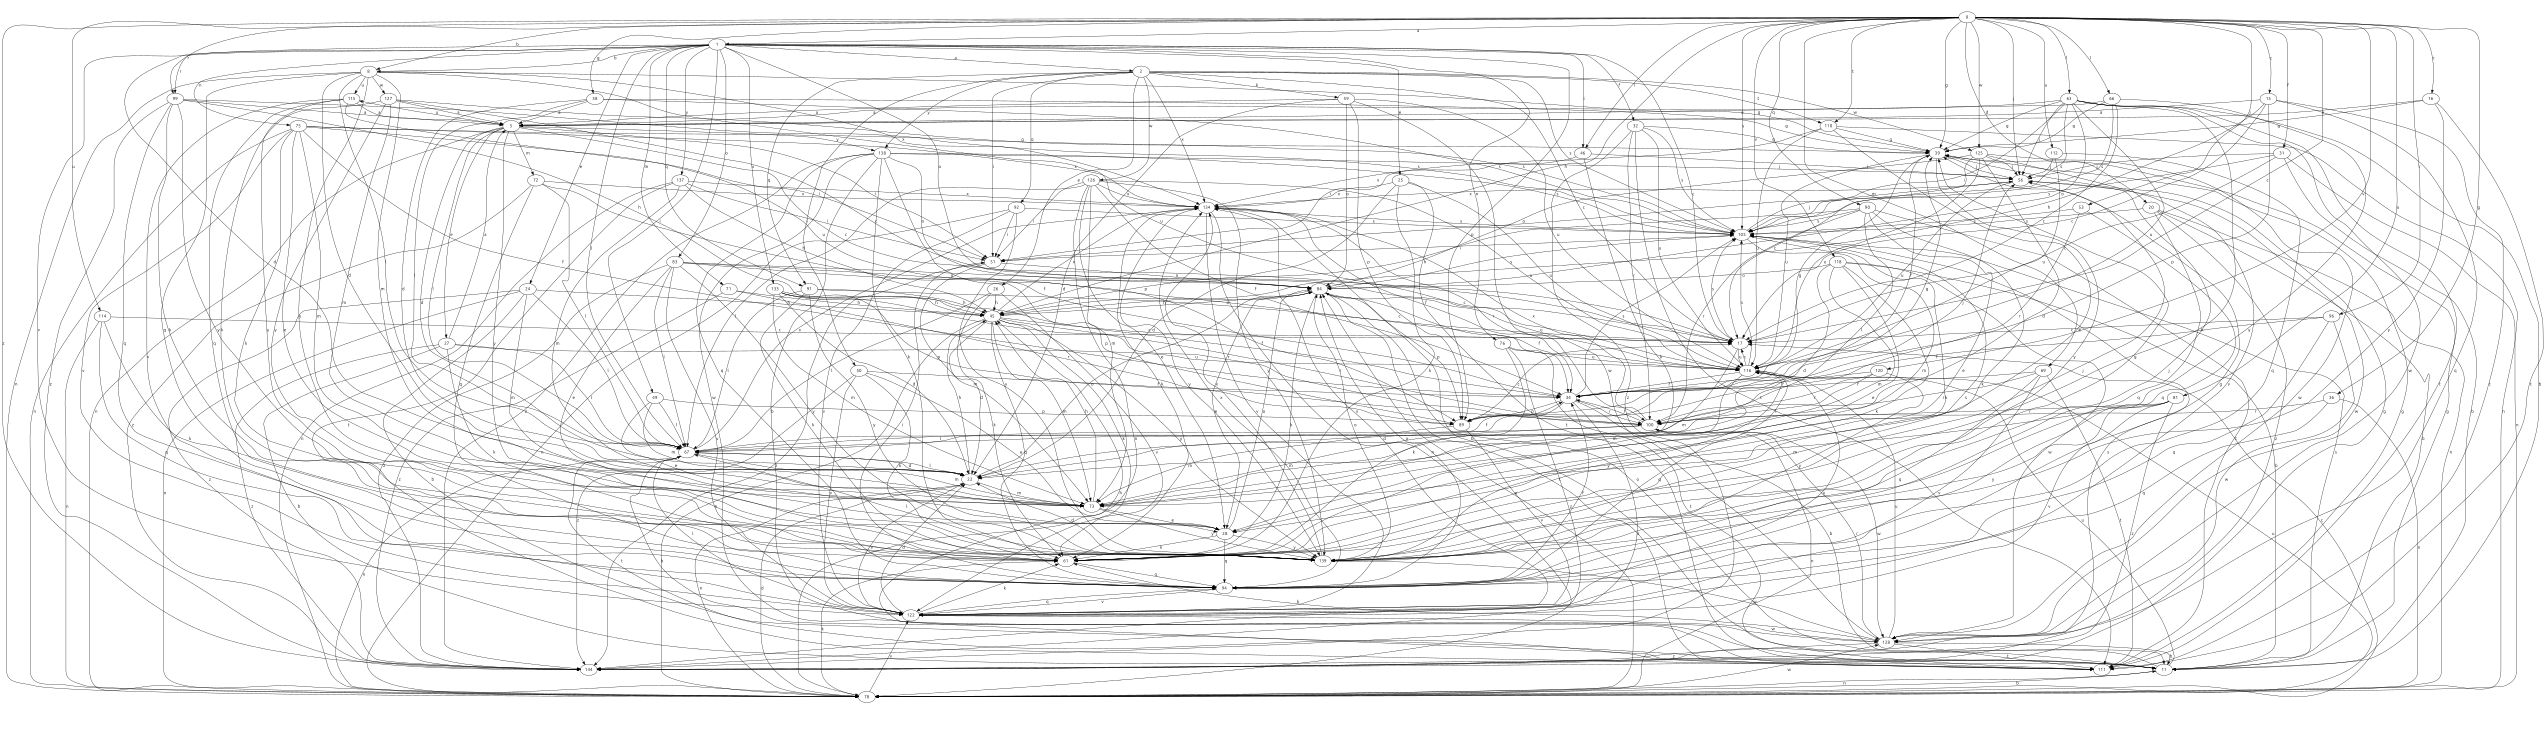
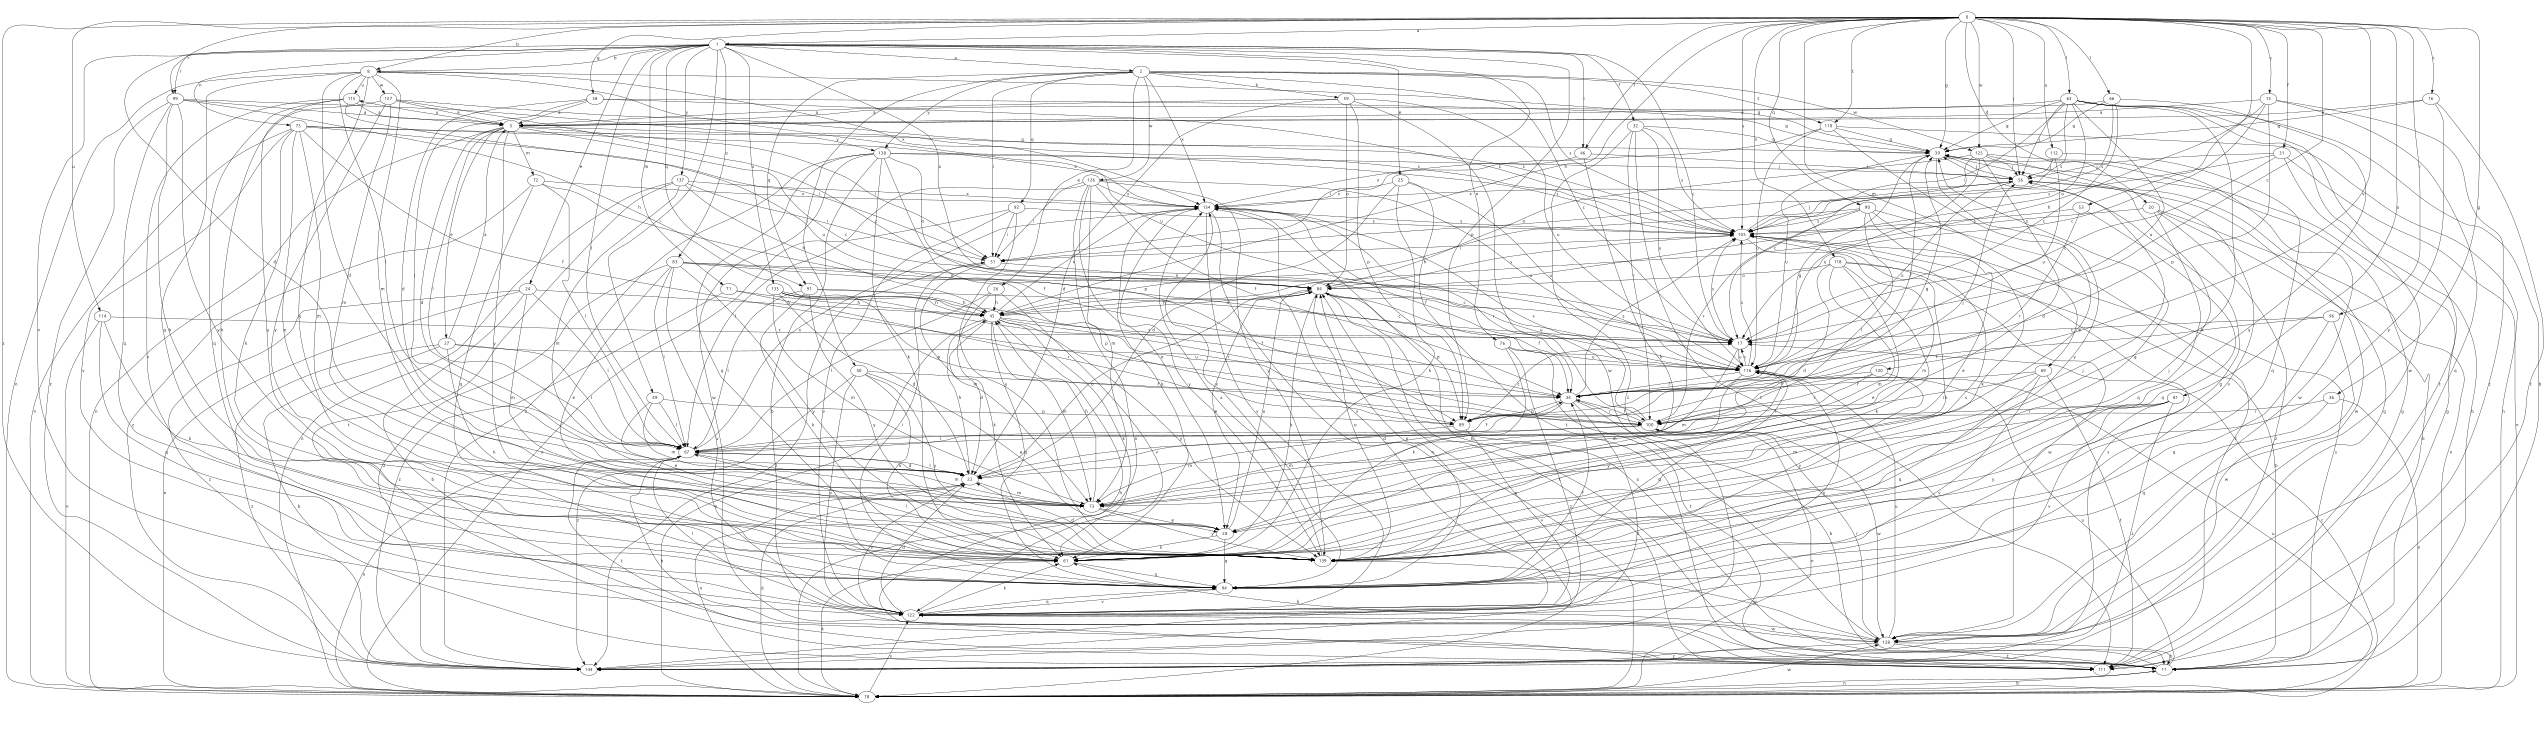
(1272, 543) -> (1044, 519)
